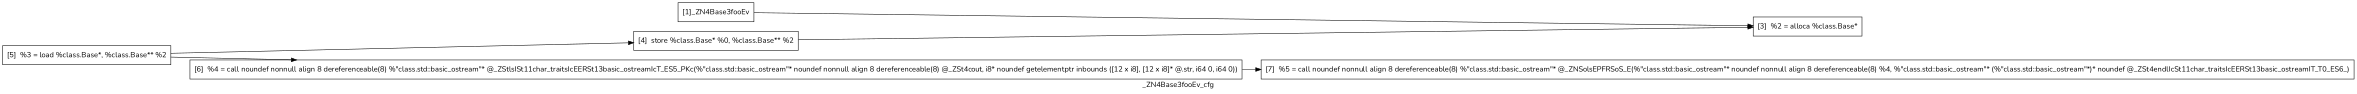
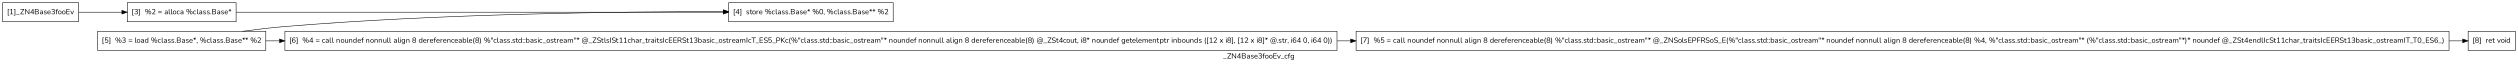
(1273, 34) -> (480, 12)
none -> (2492, 41)
